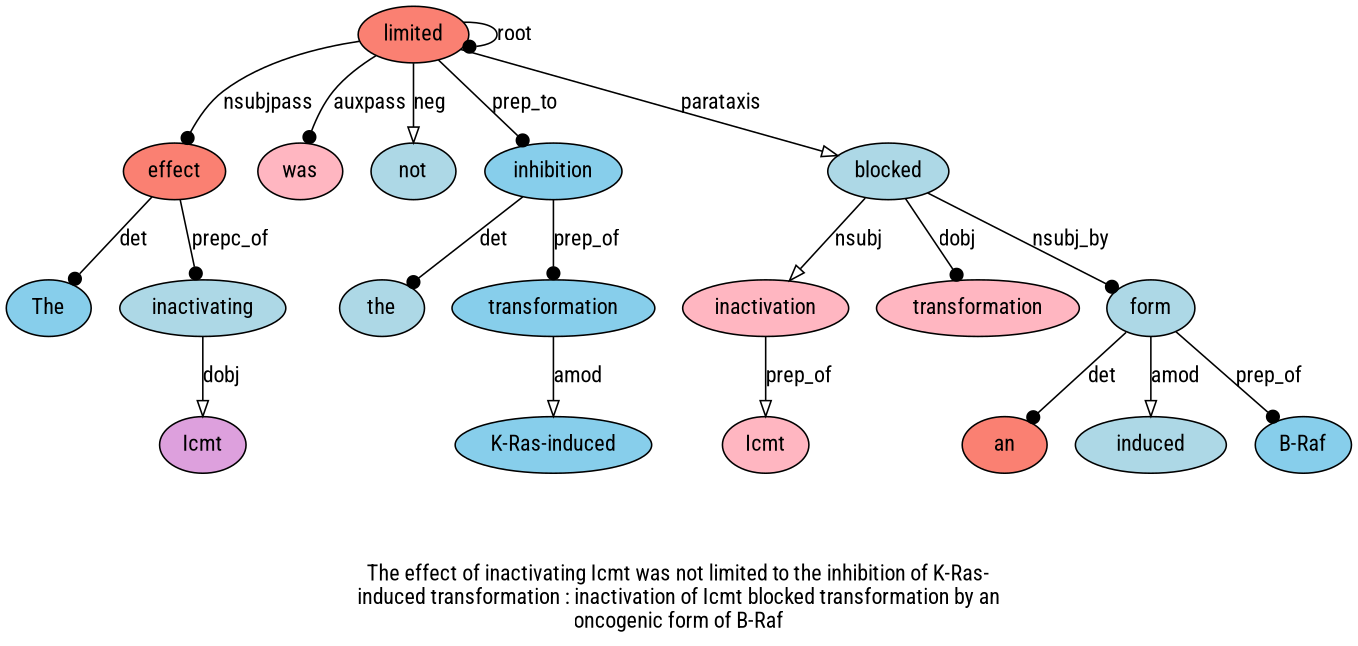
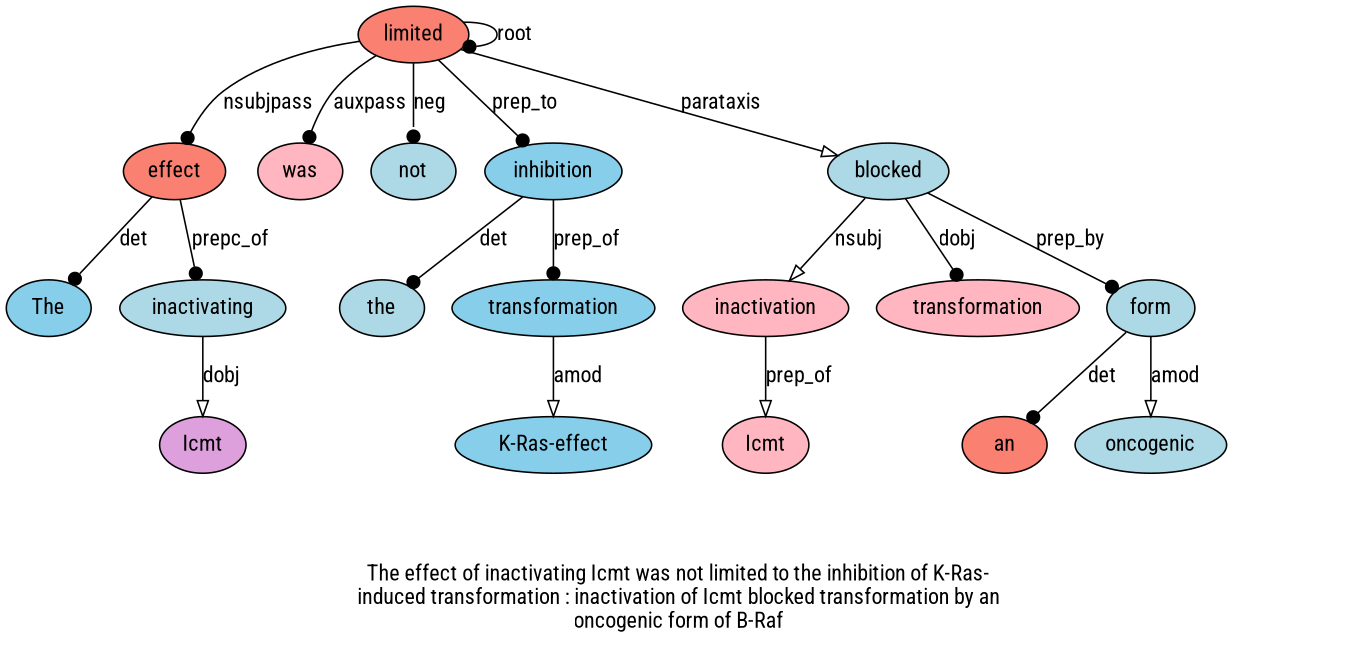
(413, 95) -> (413, 95)
(1071, 240) -> (1071, 240)
(553, 445) -> (553, 445)
(1151, 445) -> (1151, 445)
(1303, 445) -> none
